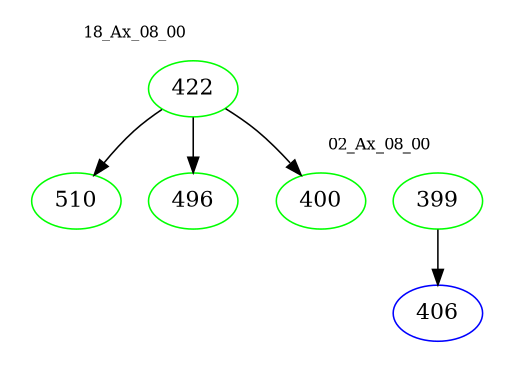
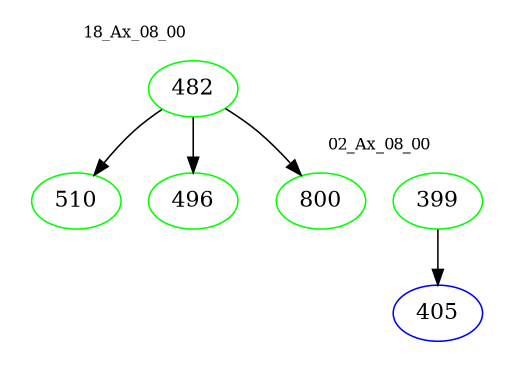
(193, 89) -> (193, 89)
(321, 201) -> (321, 201)
(438, 313) -> (438, 313)
